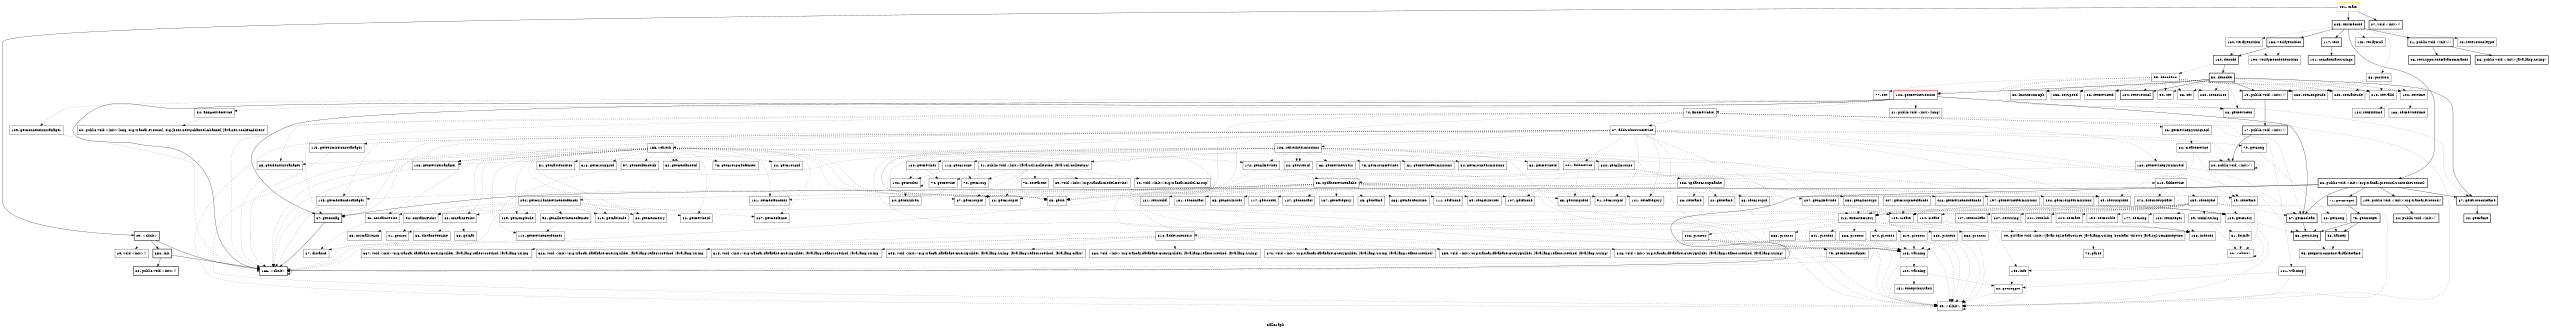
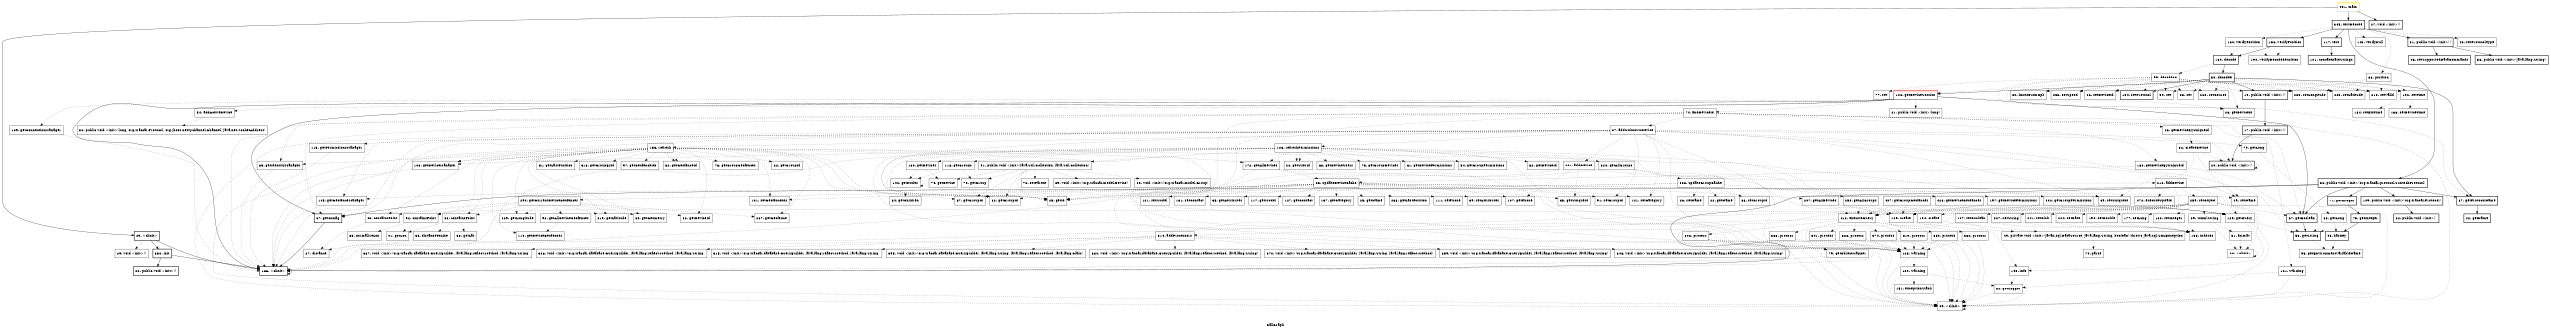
(2337, 227) -> (2337, 227)
